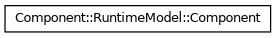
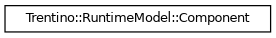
(138, 19) -> (138, 19)
